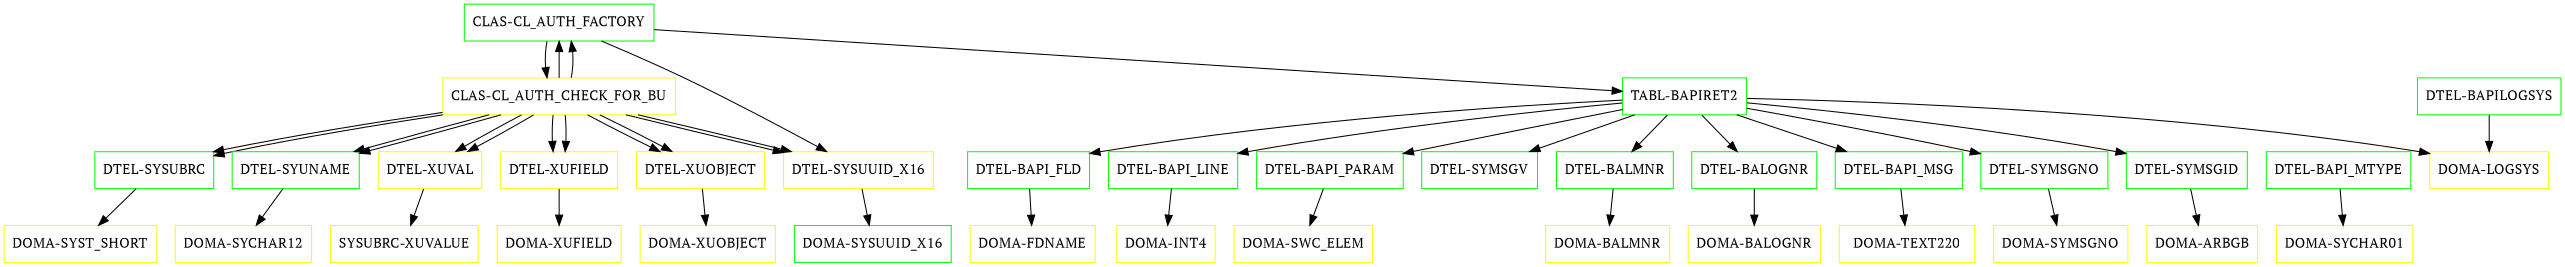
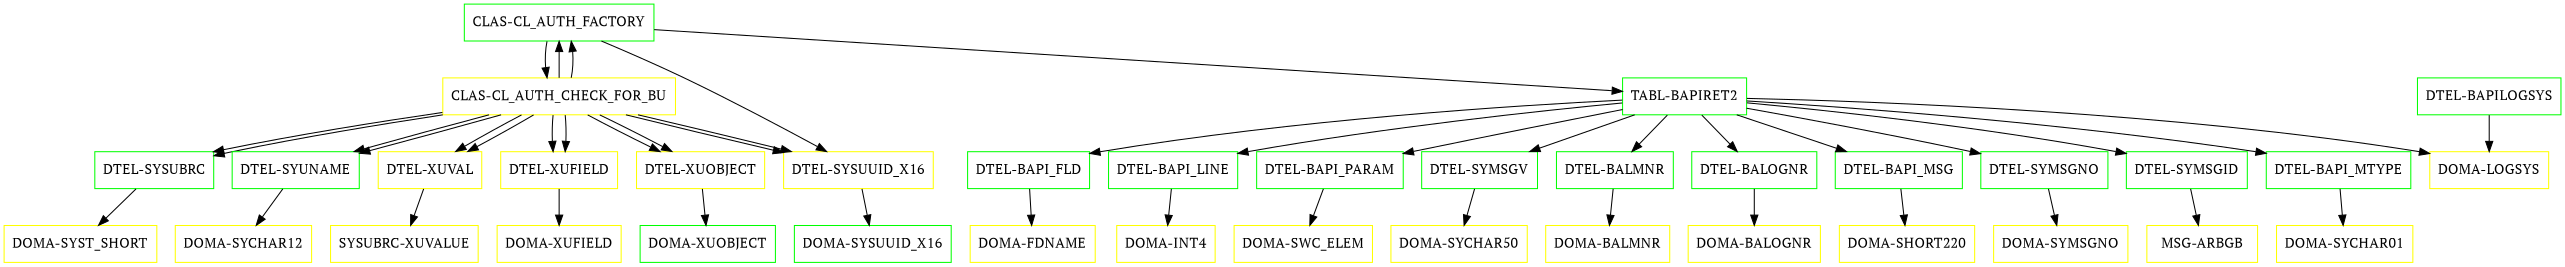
none -> (2002, 121)
(708, 244) -> (708, 244)
none -> (1459, 244)
(1907, 244) -> (1907, 244)
(2202, 244) -> (2202, 244)
